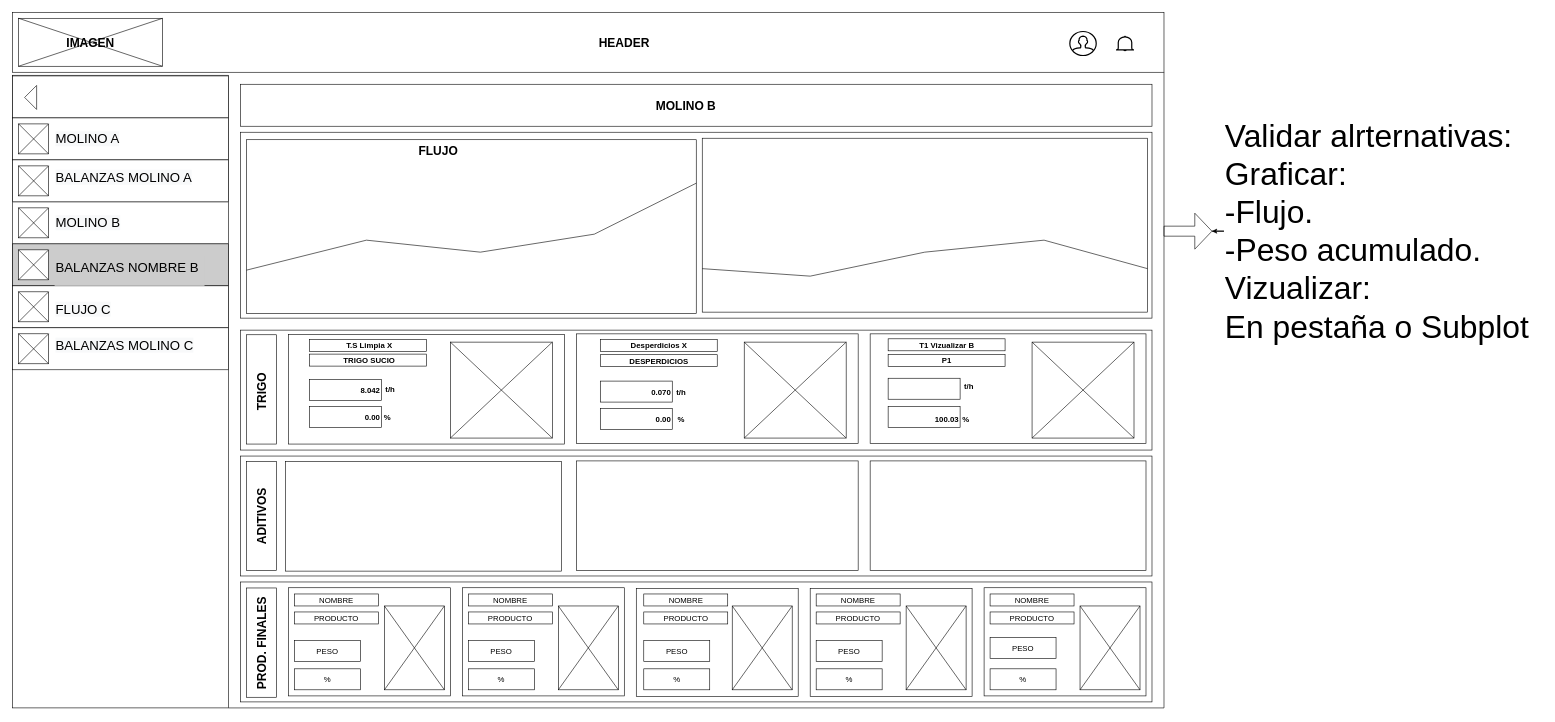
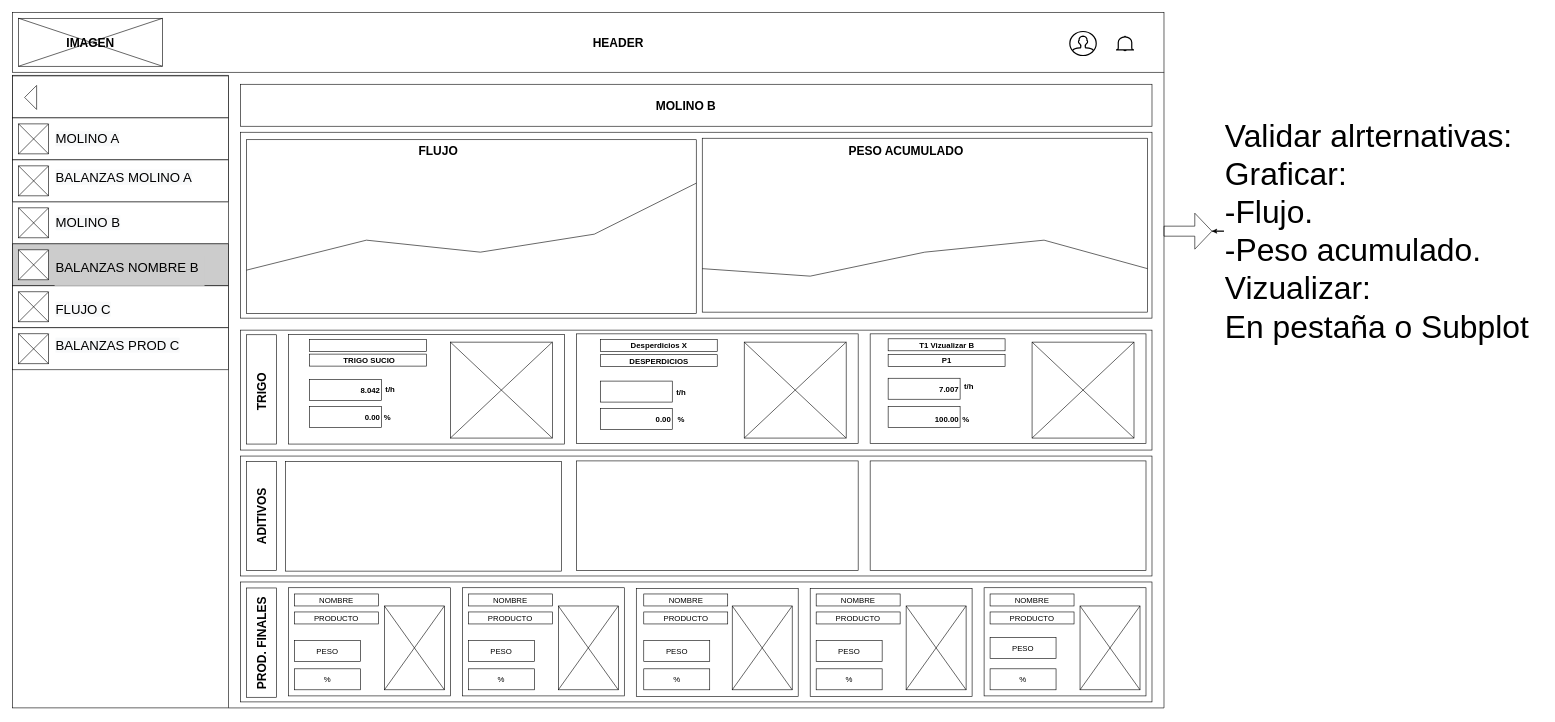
(624, 42) -> (618, 42)
none -> (906, 151)
(369, 345) -> none
(115, 346) -> (108, 346)
none -> (924, 389)
(636, 392) -> none
(947, 419) -> (947, 419)
